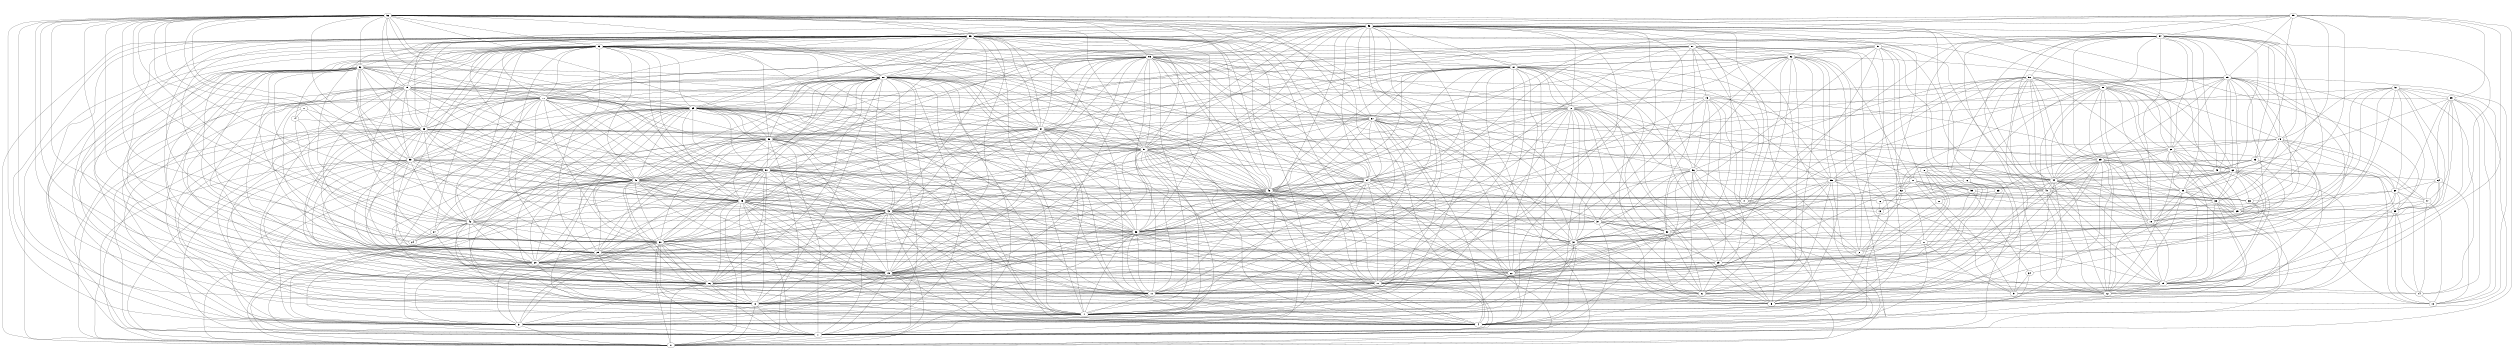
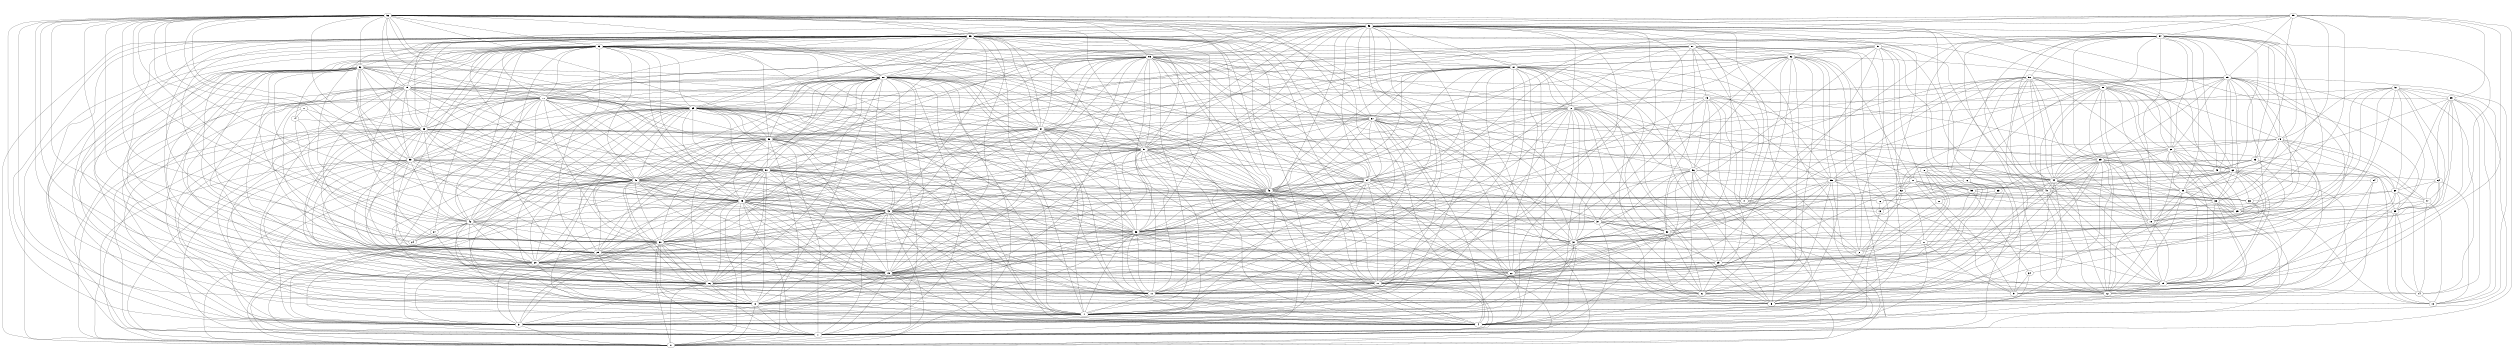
(591, 159) -> (701, 180)
none -> (2374, 180)
(934, 299) -> none
(1099, 318) -> (942, 171)
